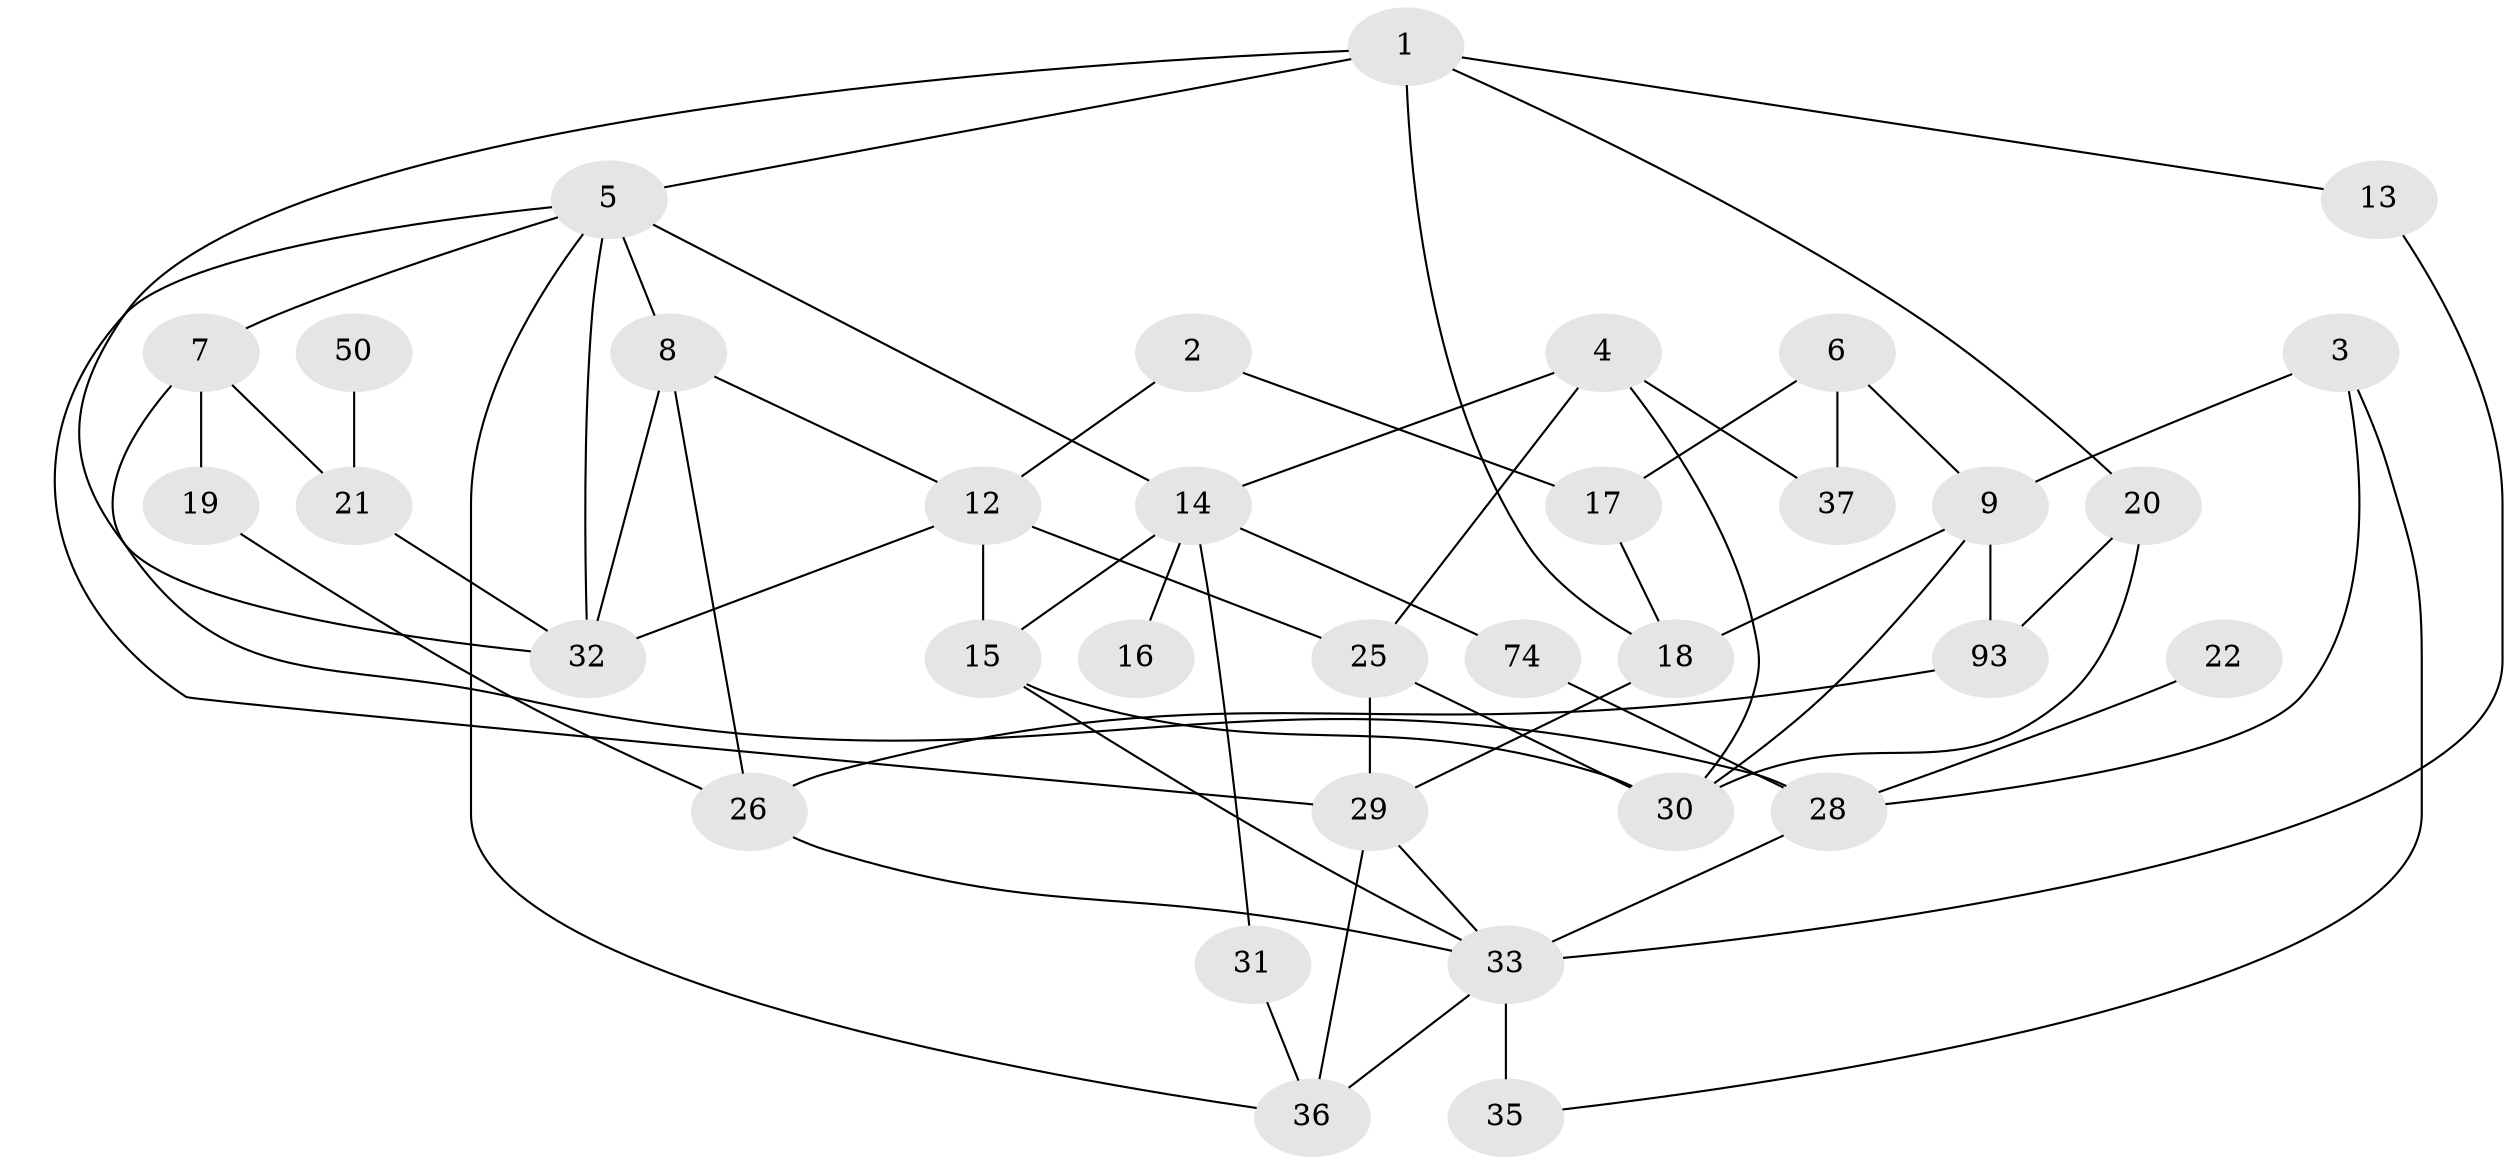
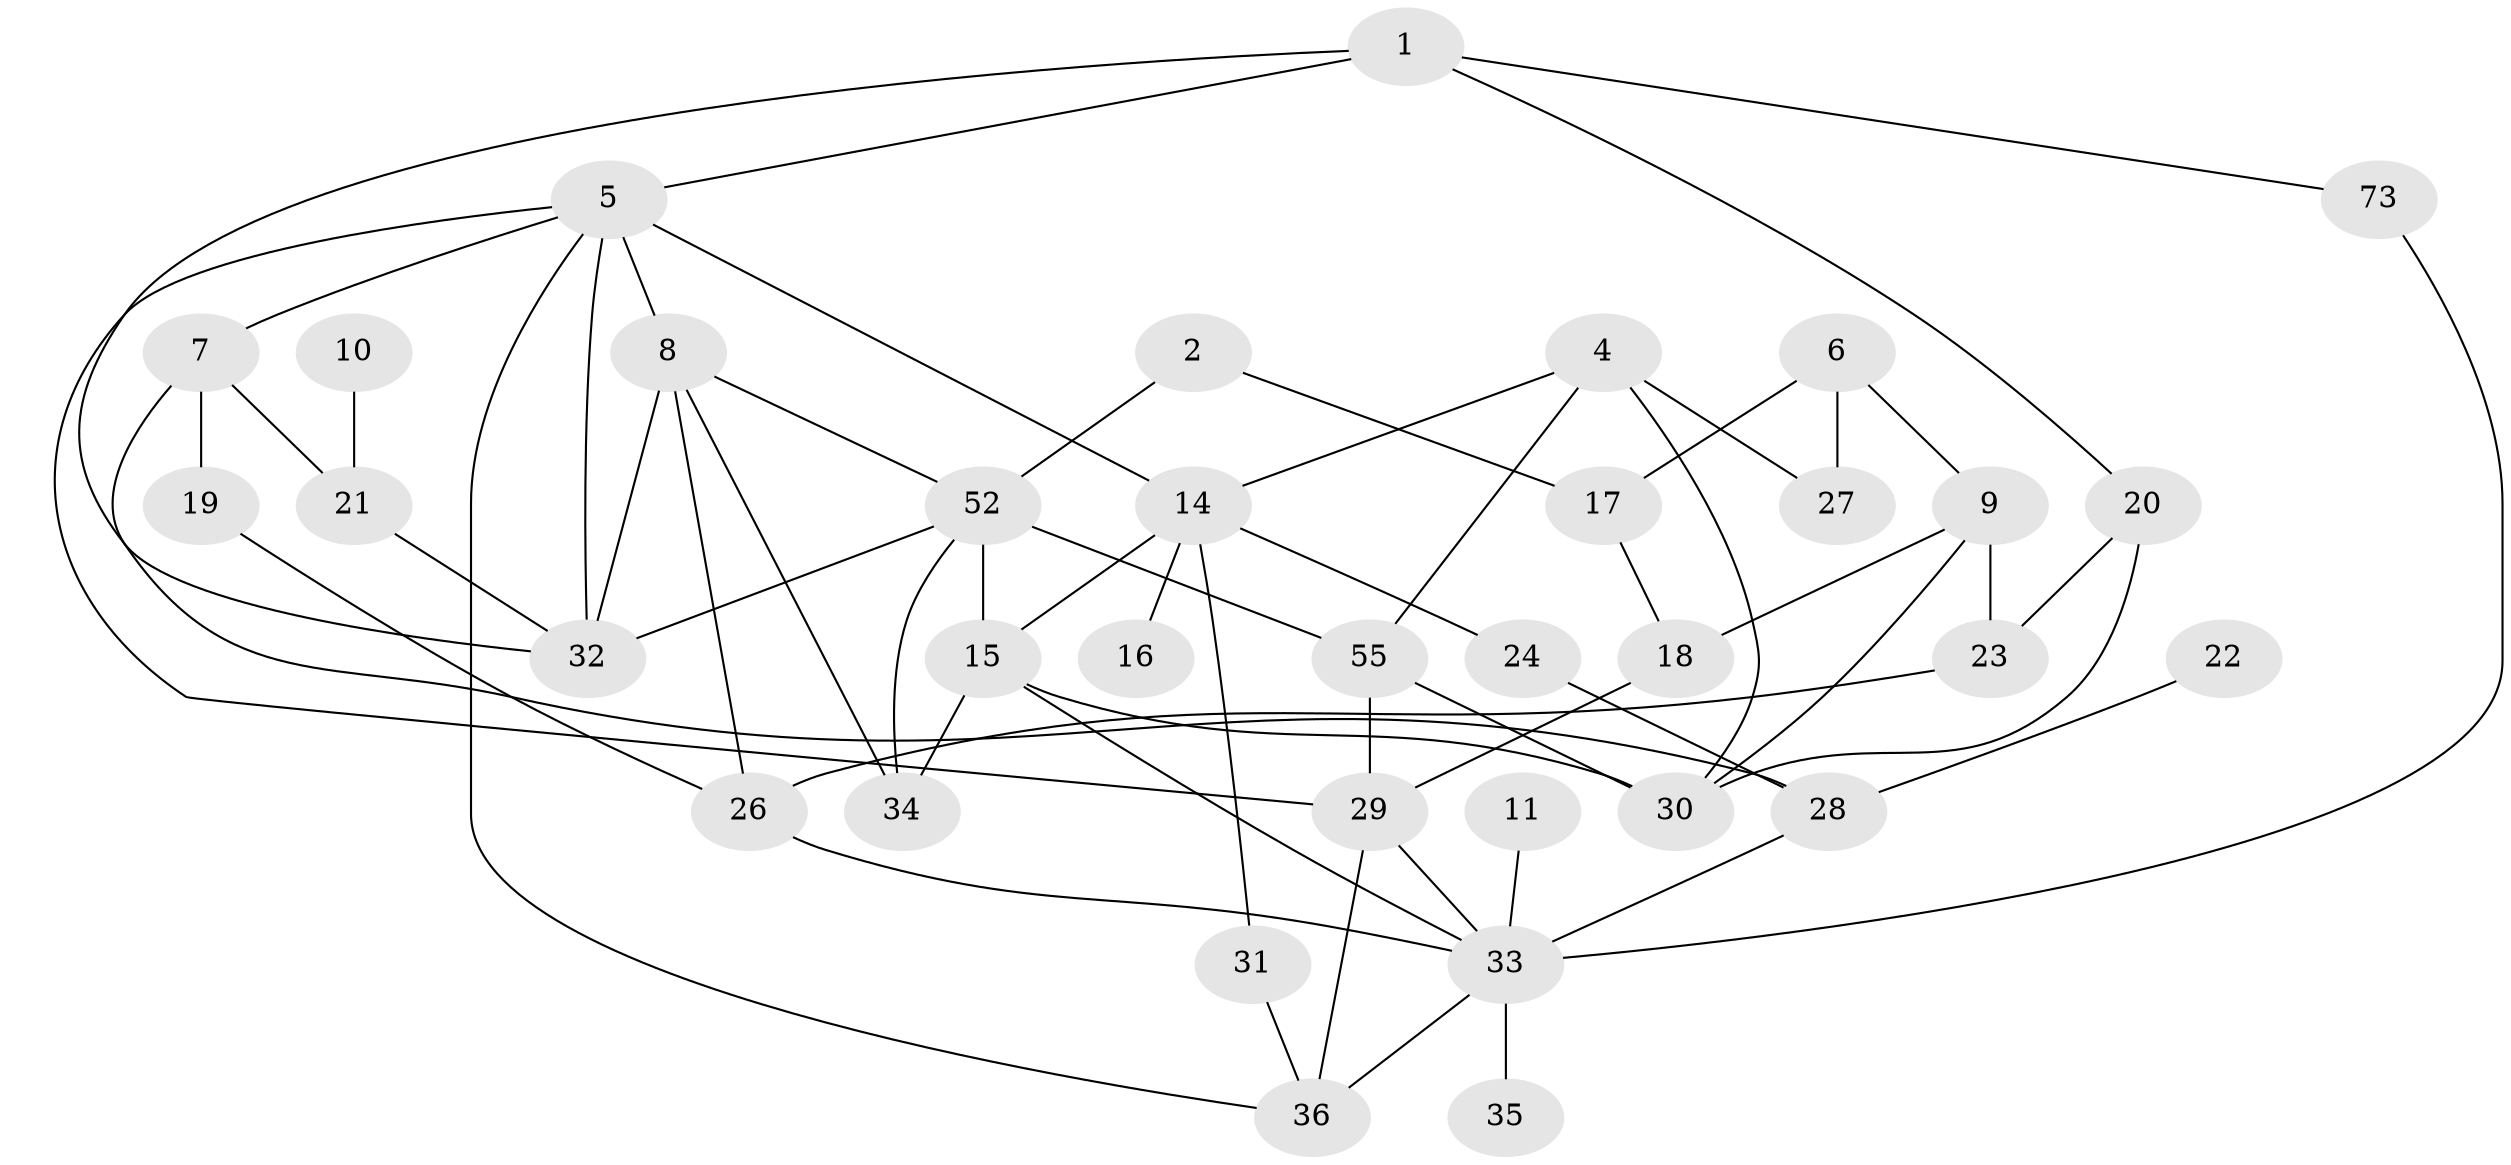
(2379, 200) -> (2379, 200)
(354, 353) -> (354, 353)
(2341, 353) -> none
(1457, 389) -> none
(983, 506) -> (983, 506)
(1837, 506) -> (1837, 506)
(1370, 659) -> (1370, 659)
(1523, 659) -> (1523, 659)
(1990, 659) -> (1990, 659)
none -> (902, 812)
none -> (1523, 812)
